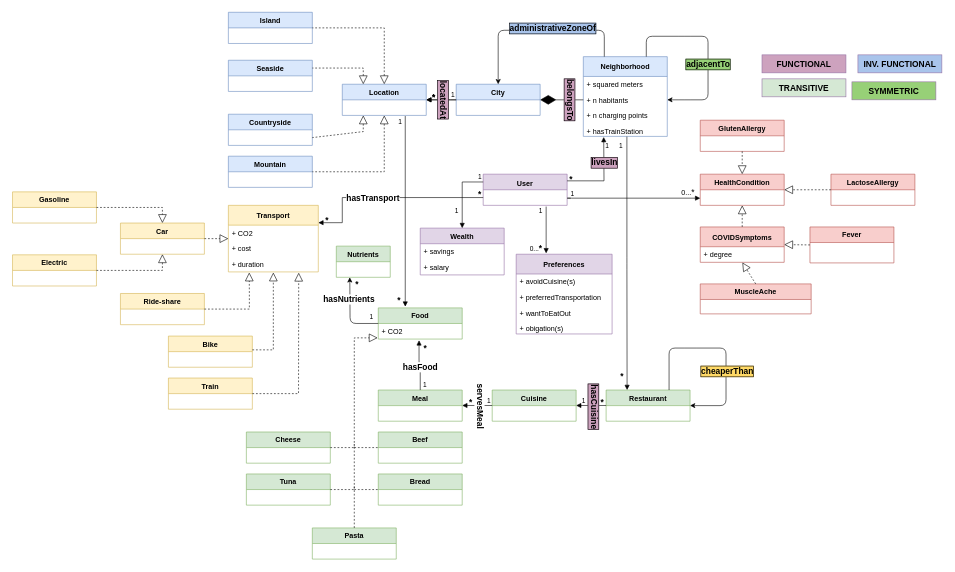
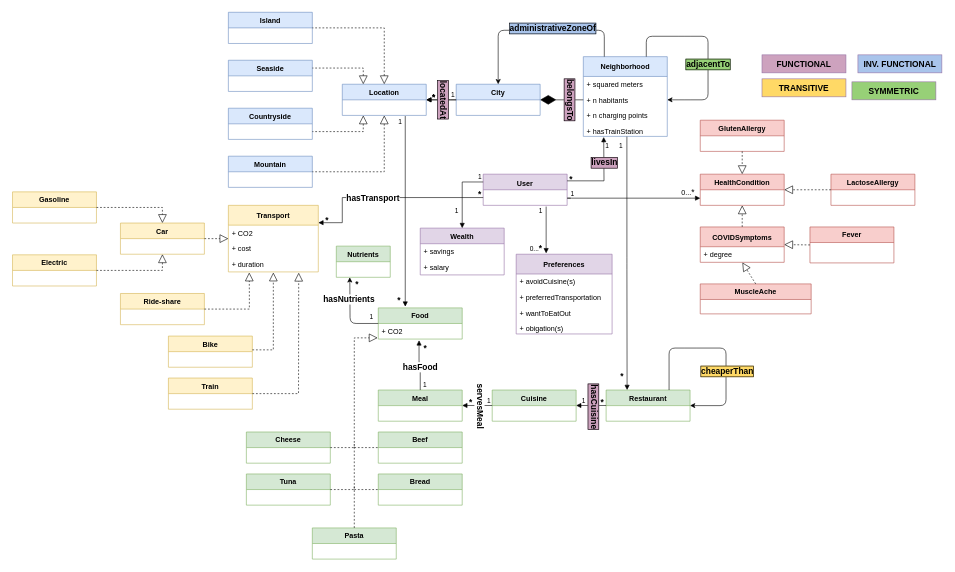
(804, 88) -> (804, 88)
(270, 130) -> (270, 124)
